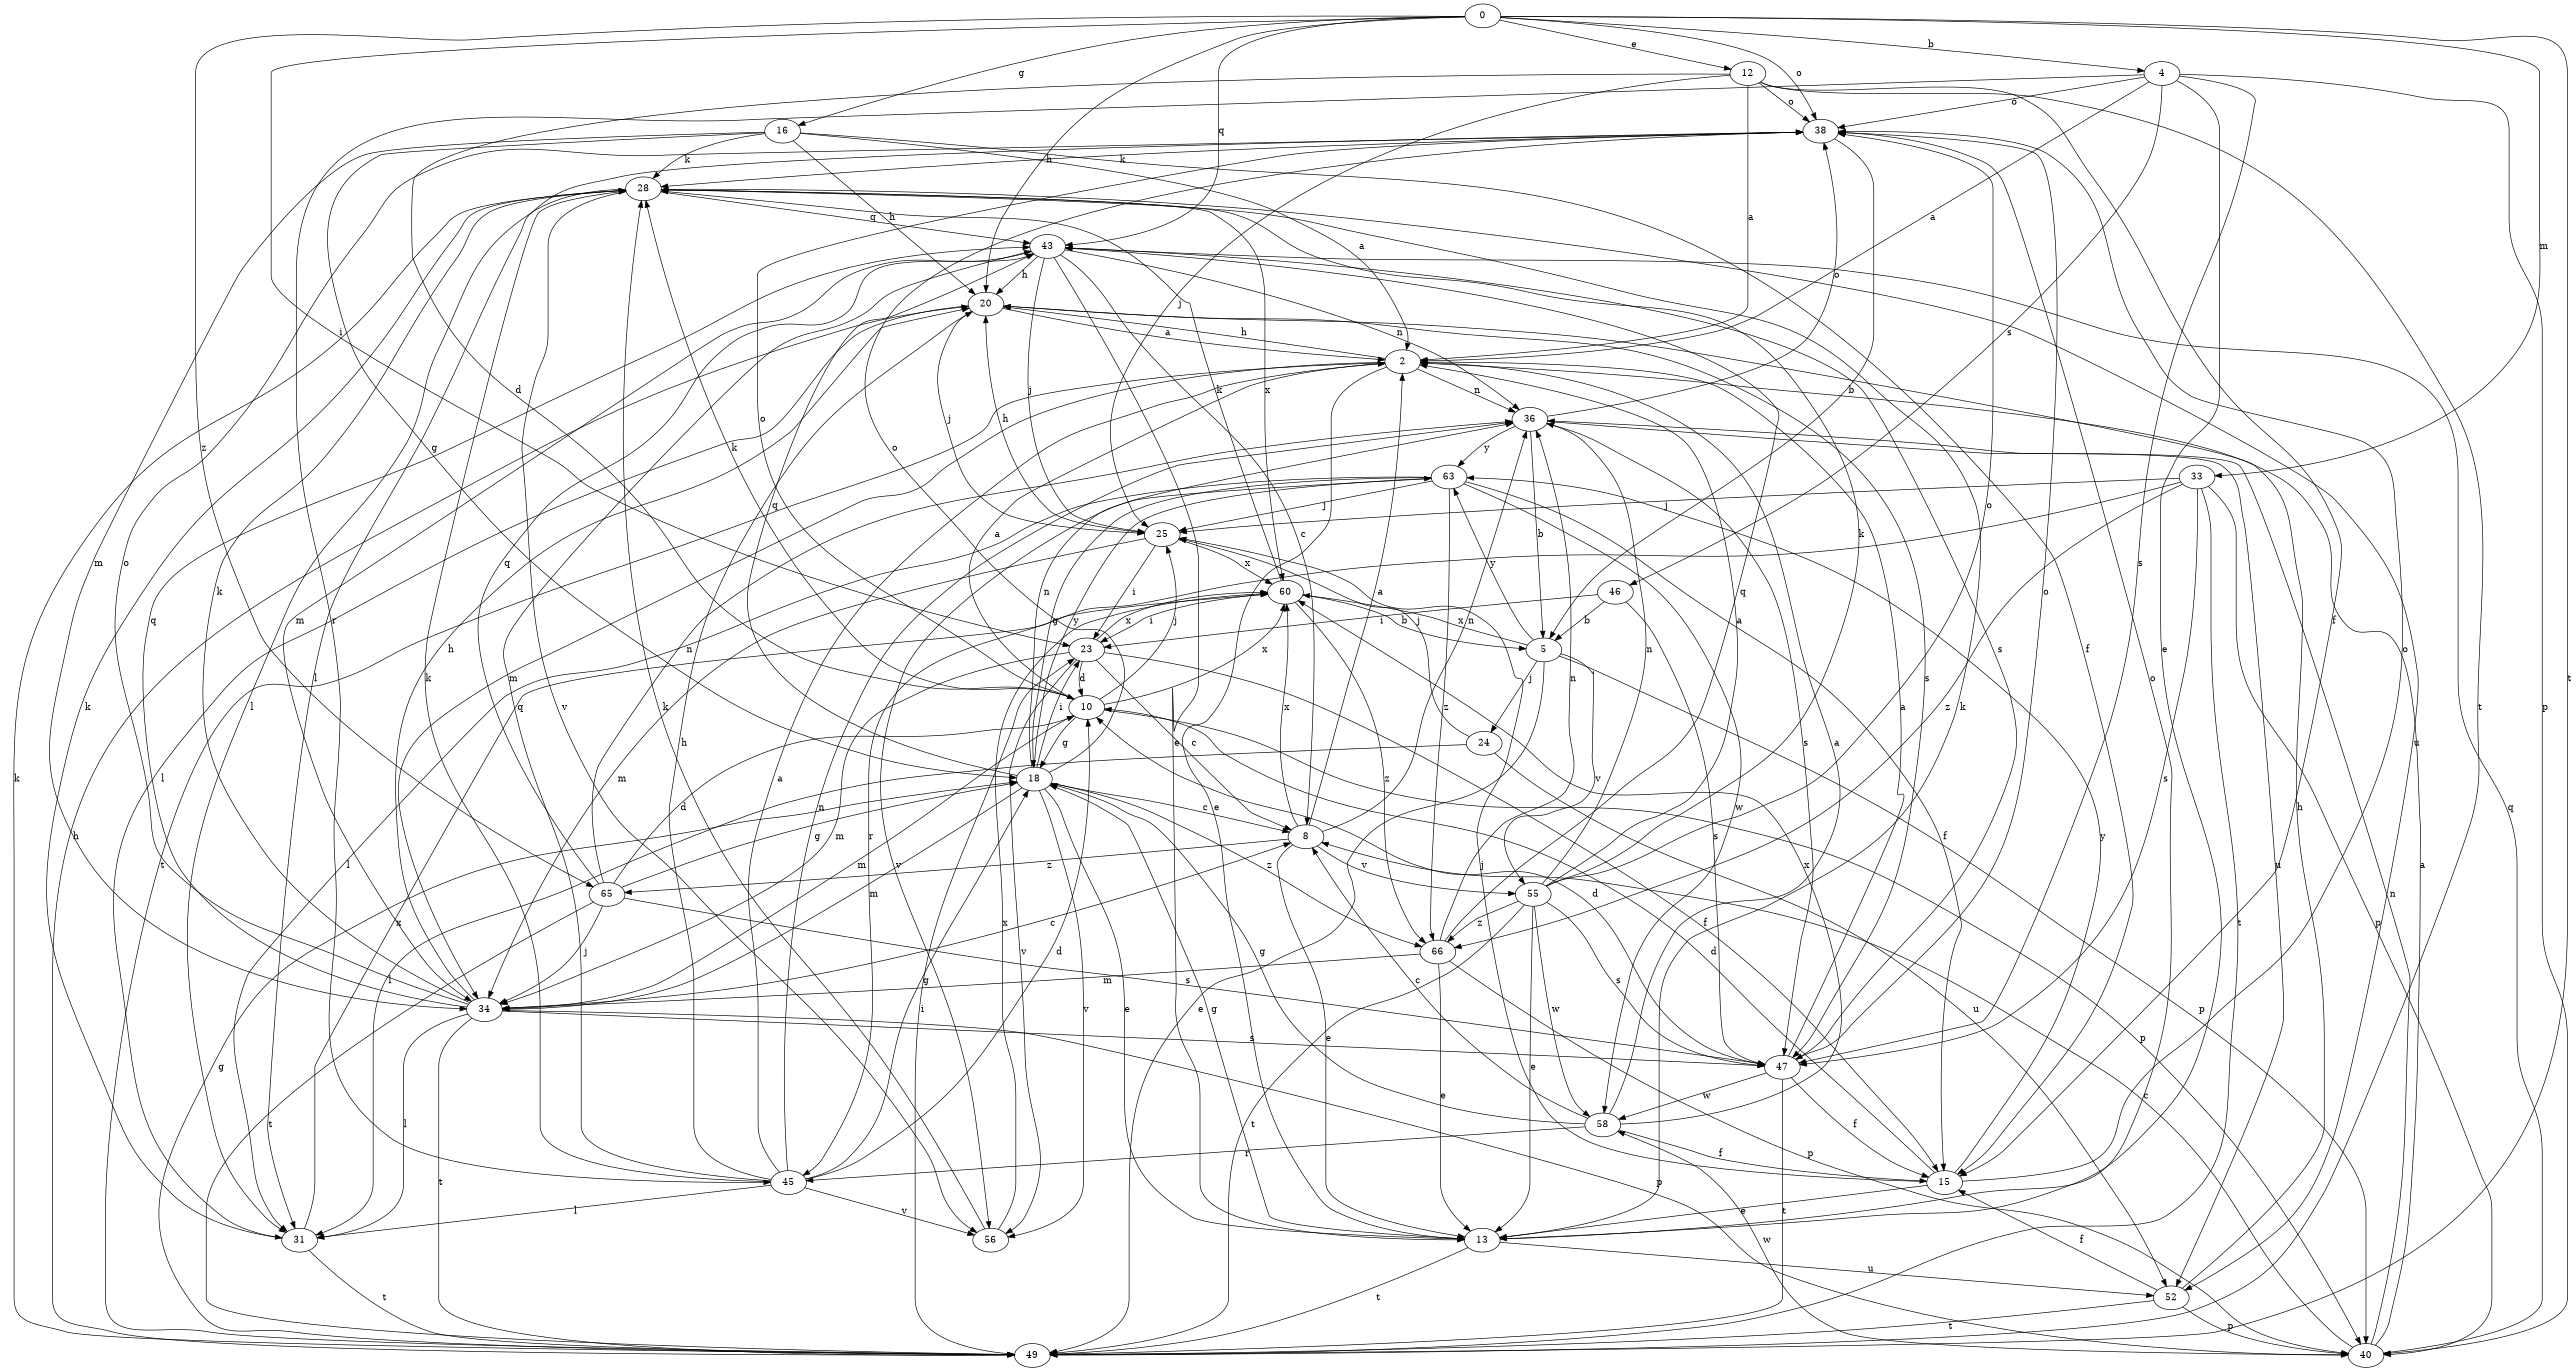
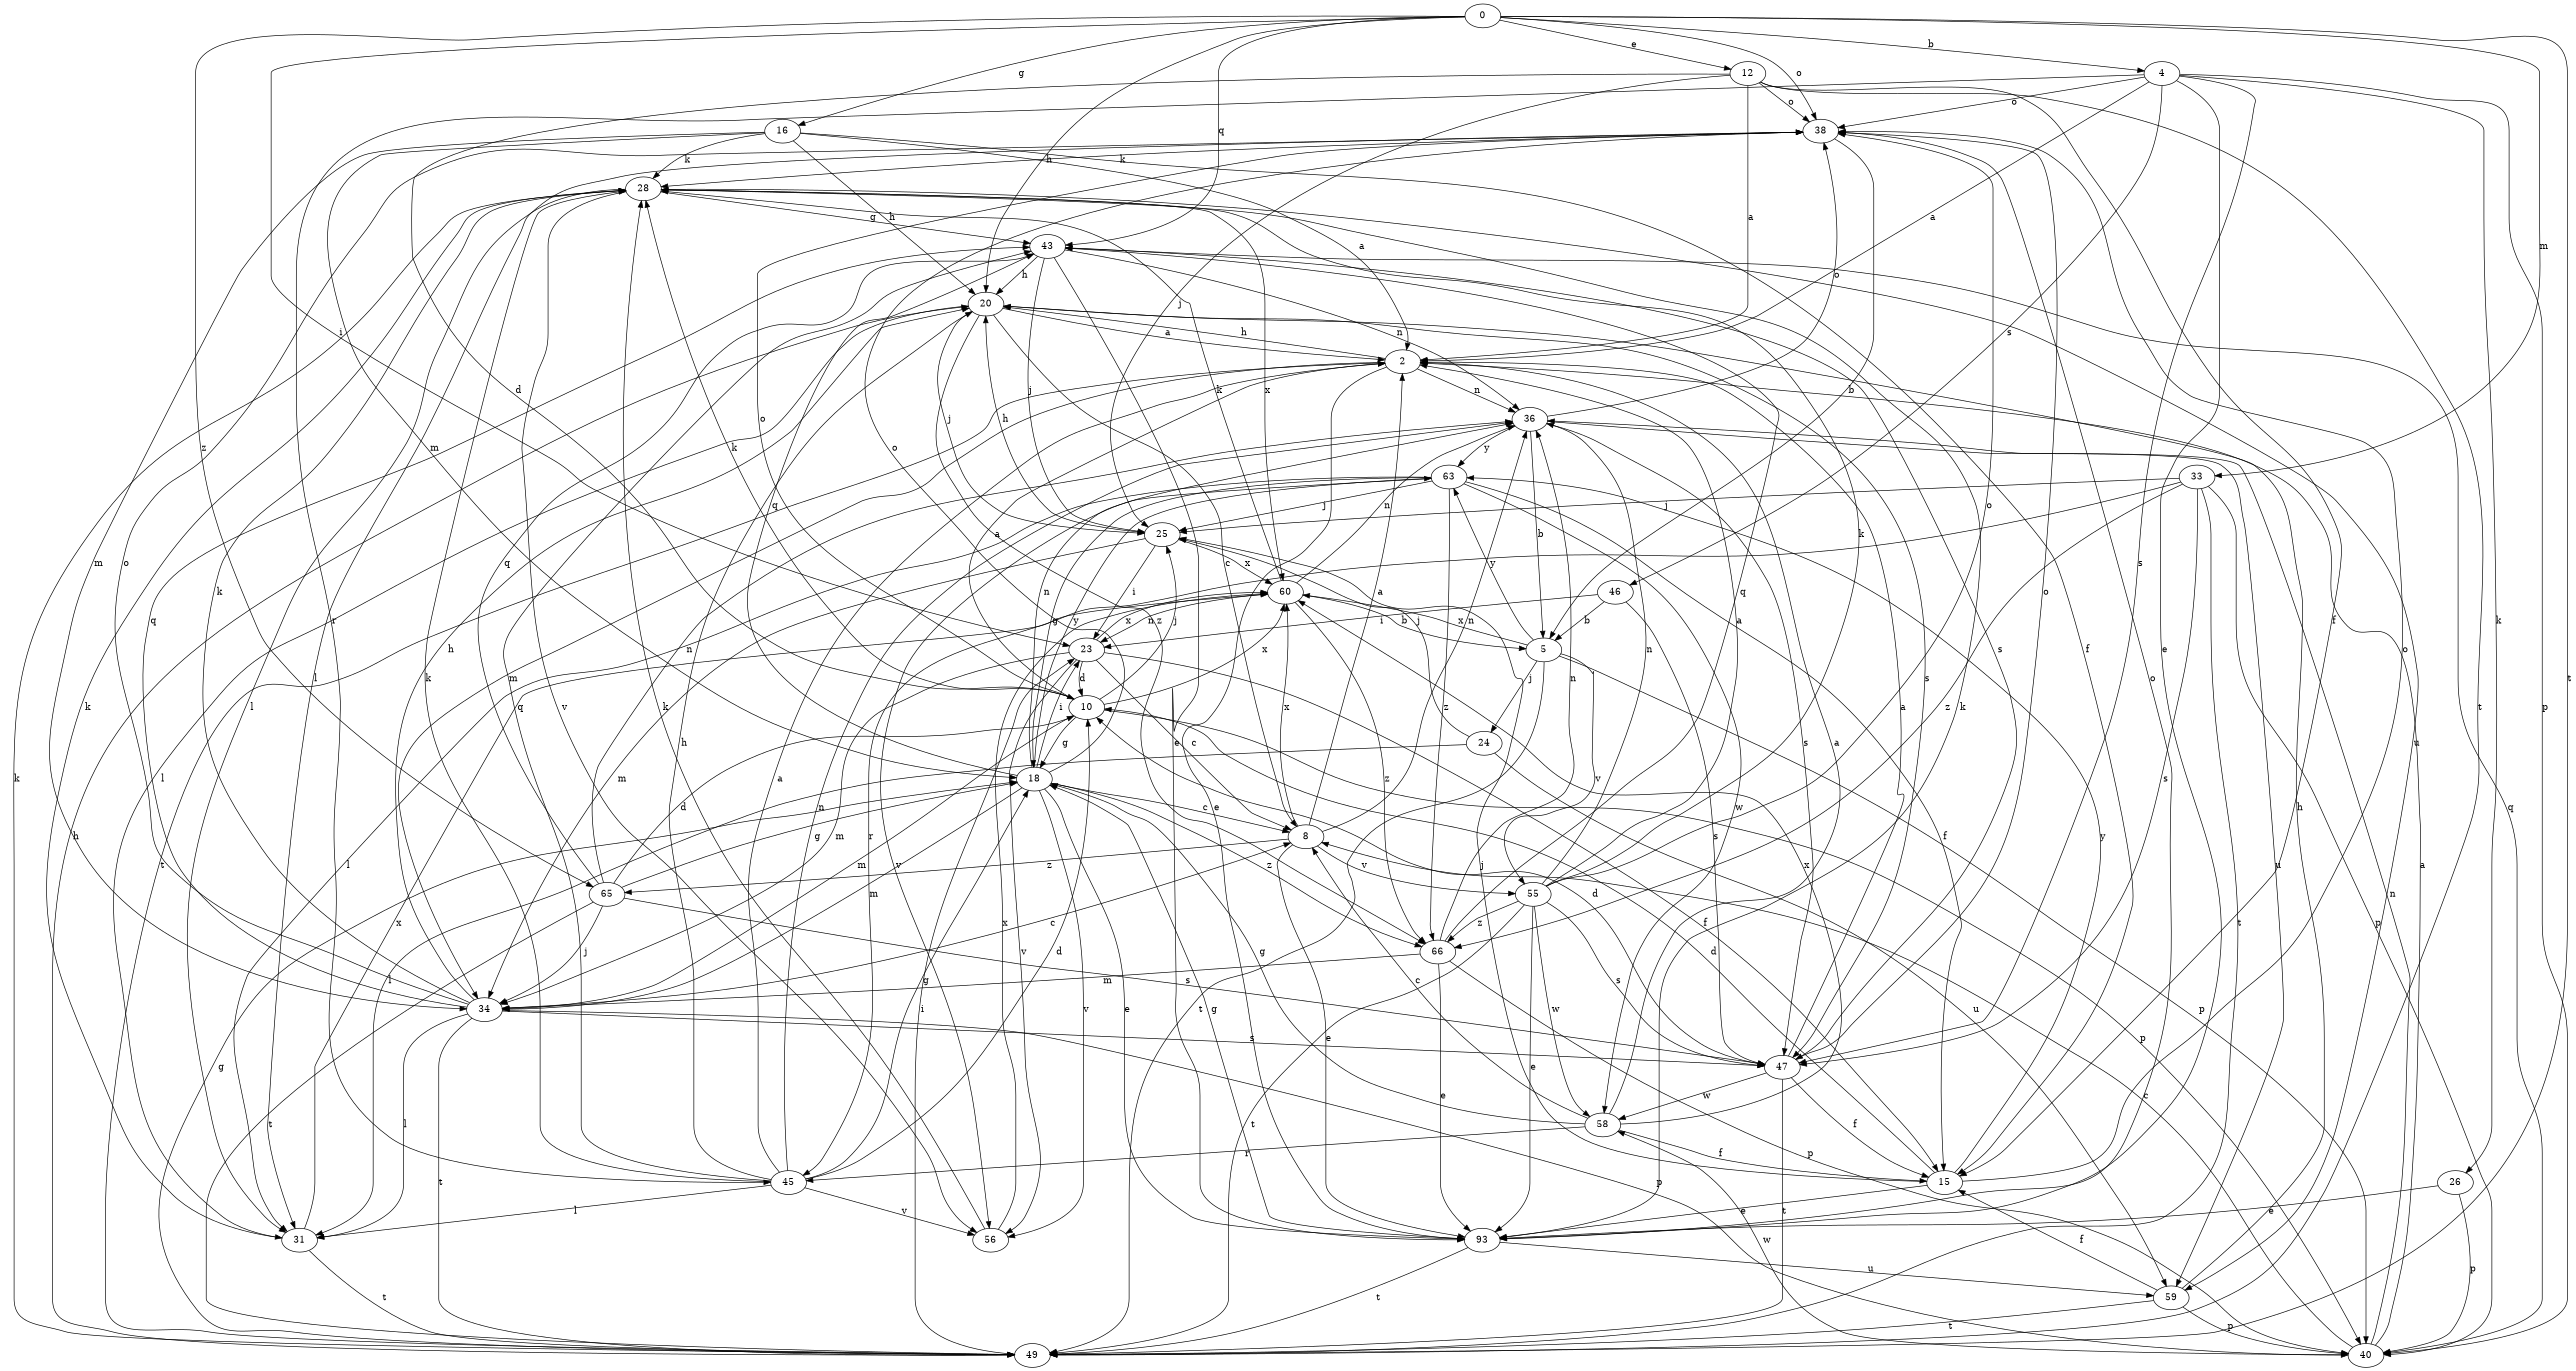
(873, 218) -> (873, 218)
(435, 448) -> (435, 448)
none -> (1388, 496)
(1279, 497) -> (1213, 506)
(463, 505) -> none
(1151, 621) -> (1151, 621)
none -> (1154, 624)
(1201, 1010) -> (1201, 1010)
none -> (2455, 1183)
(1482, 1240) -> (1482, 1240)
(2171, 1298) -> (2171, 1298)
